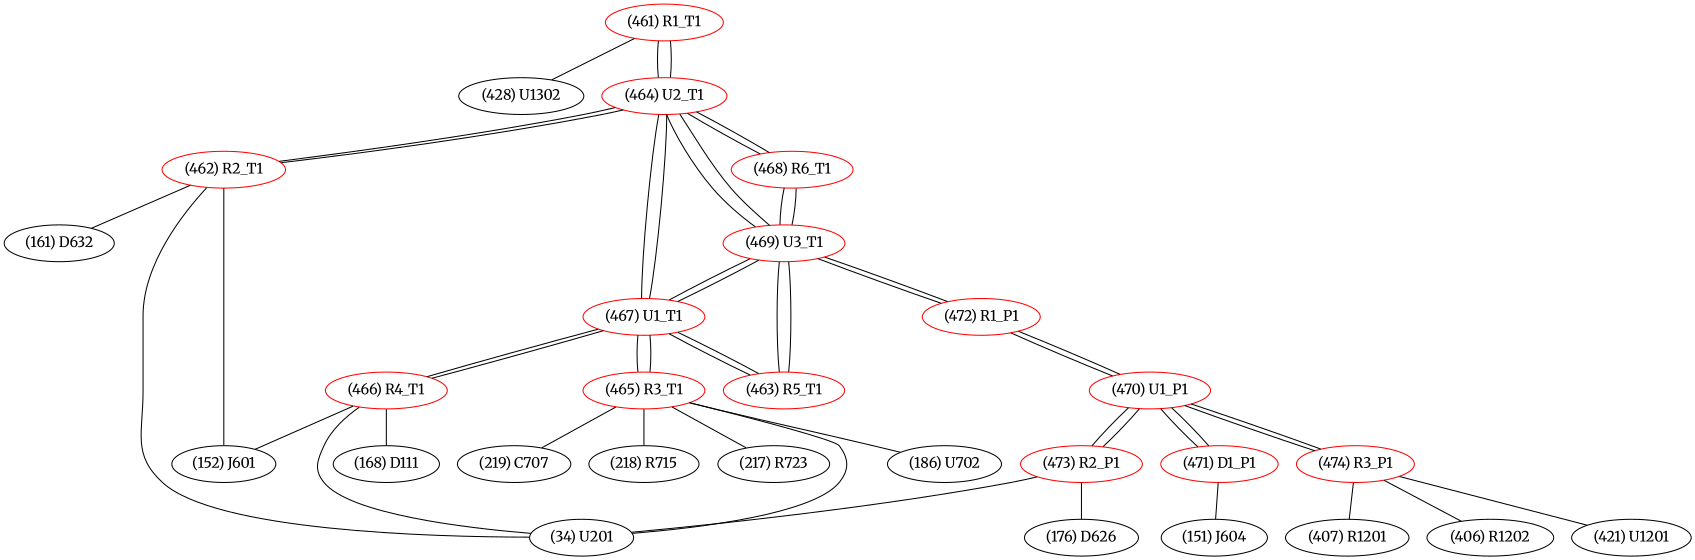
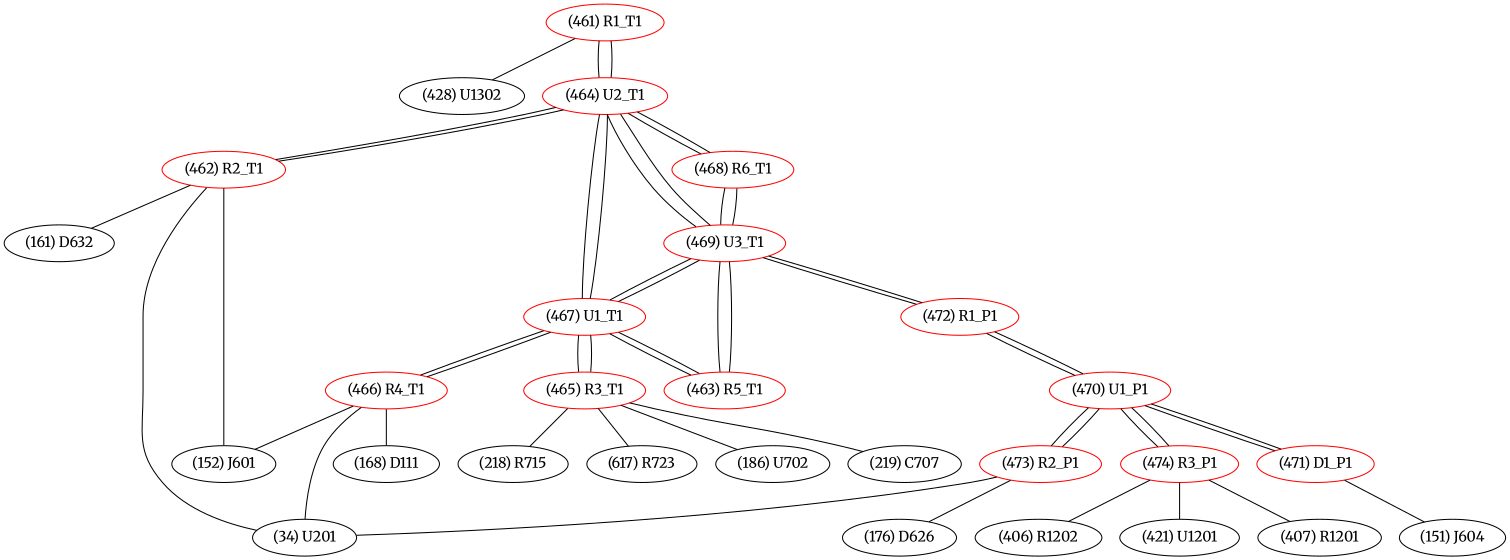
(774, 464) -> (642, 464)
(831, 489) -> none
